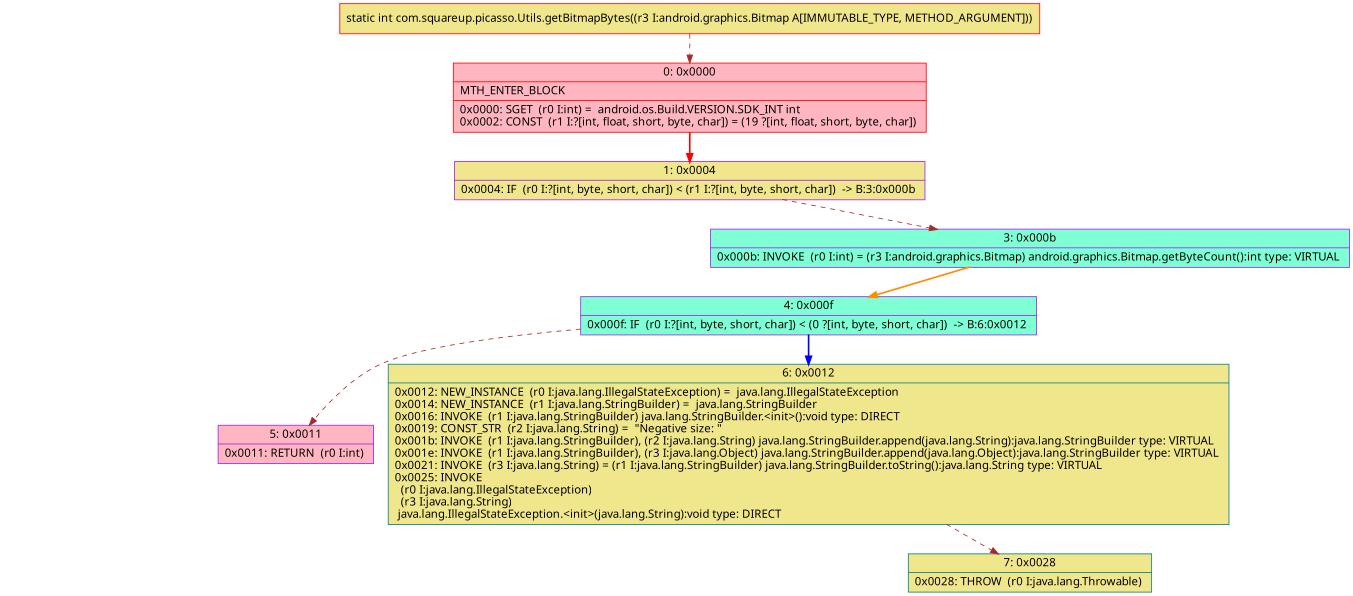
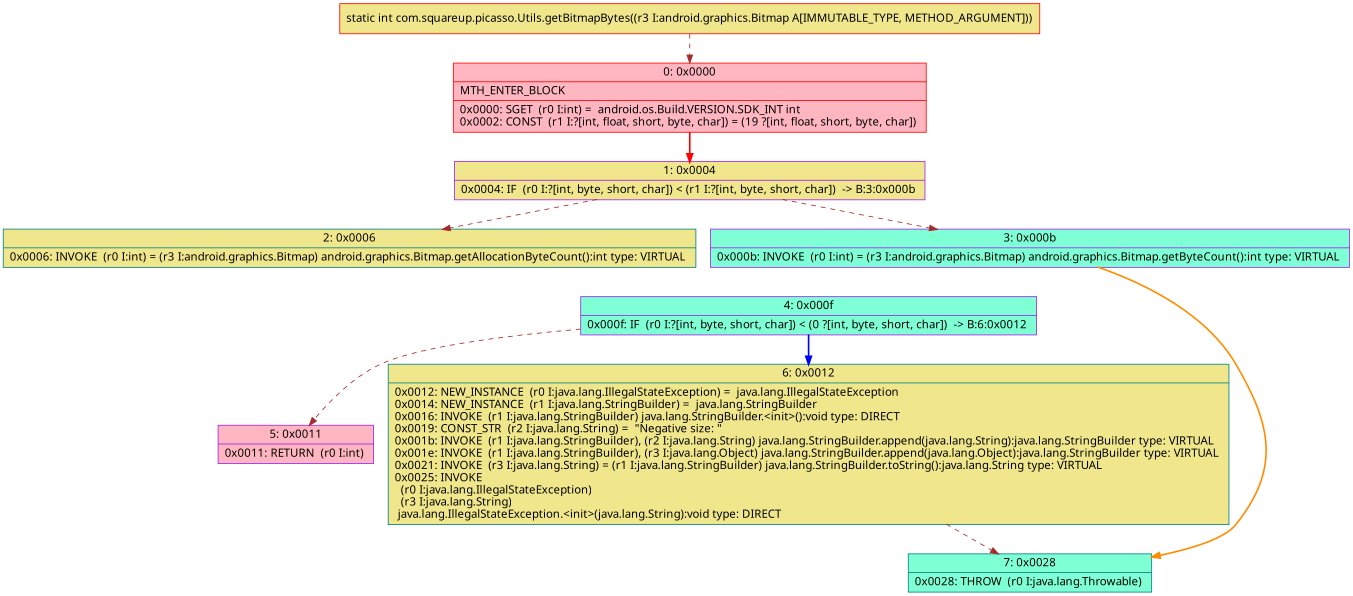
none -> (350, 248)
(923, 281) -> (1255, 402)
(1030, 573) -> (1030, 573)
